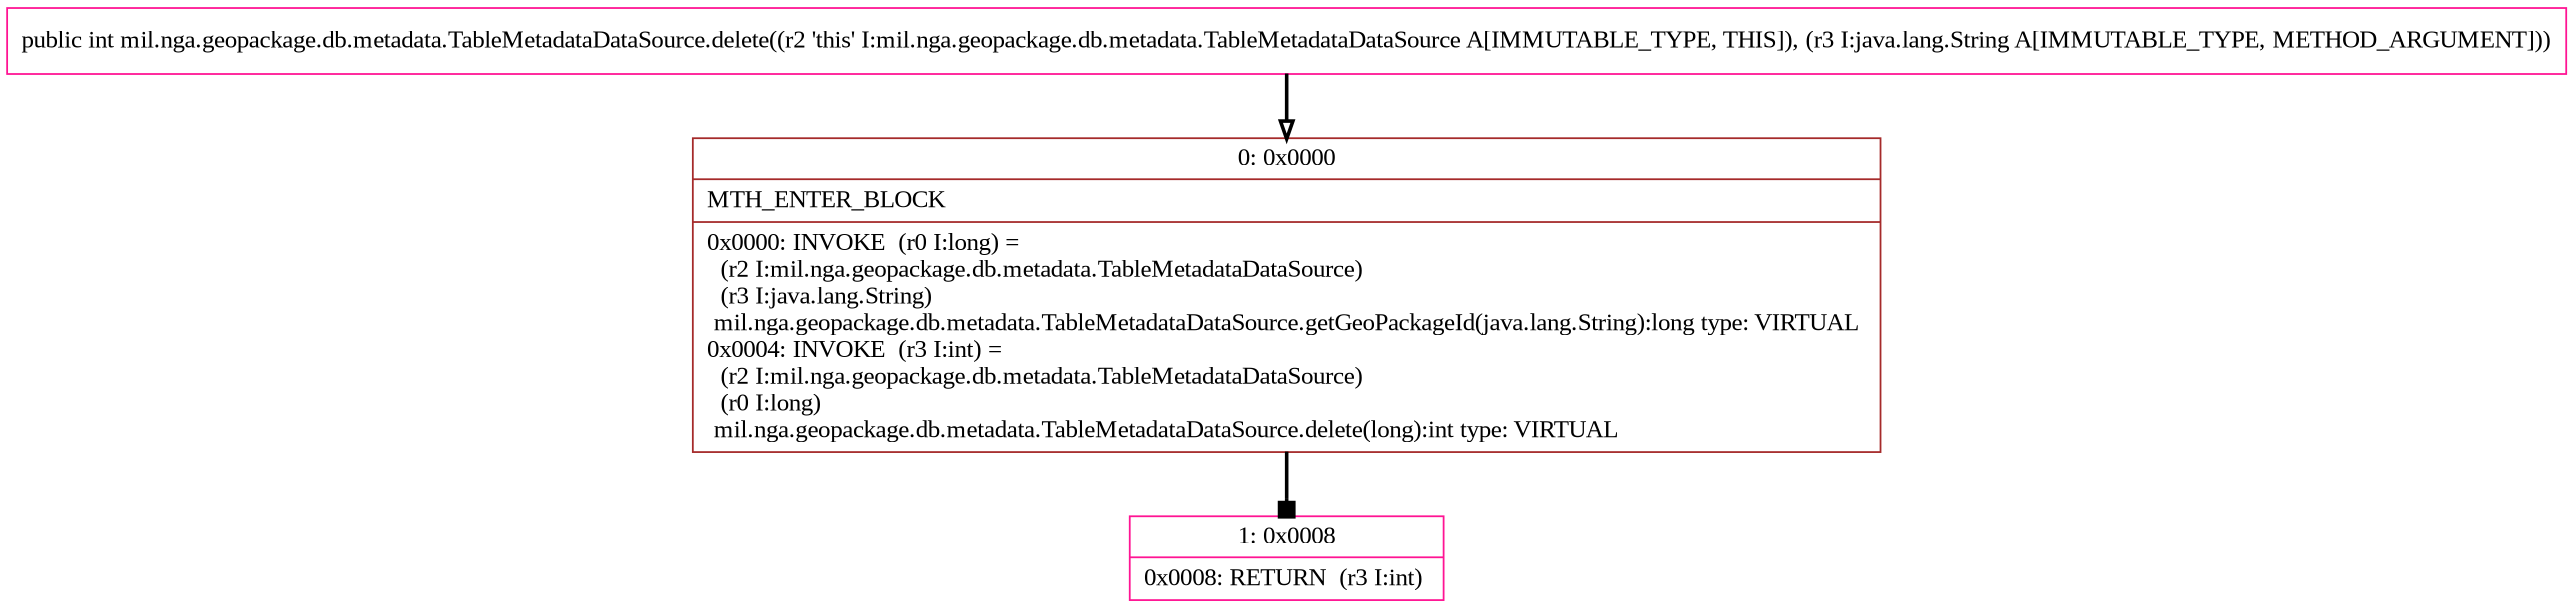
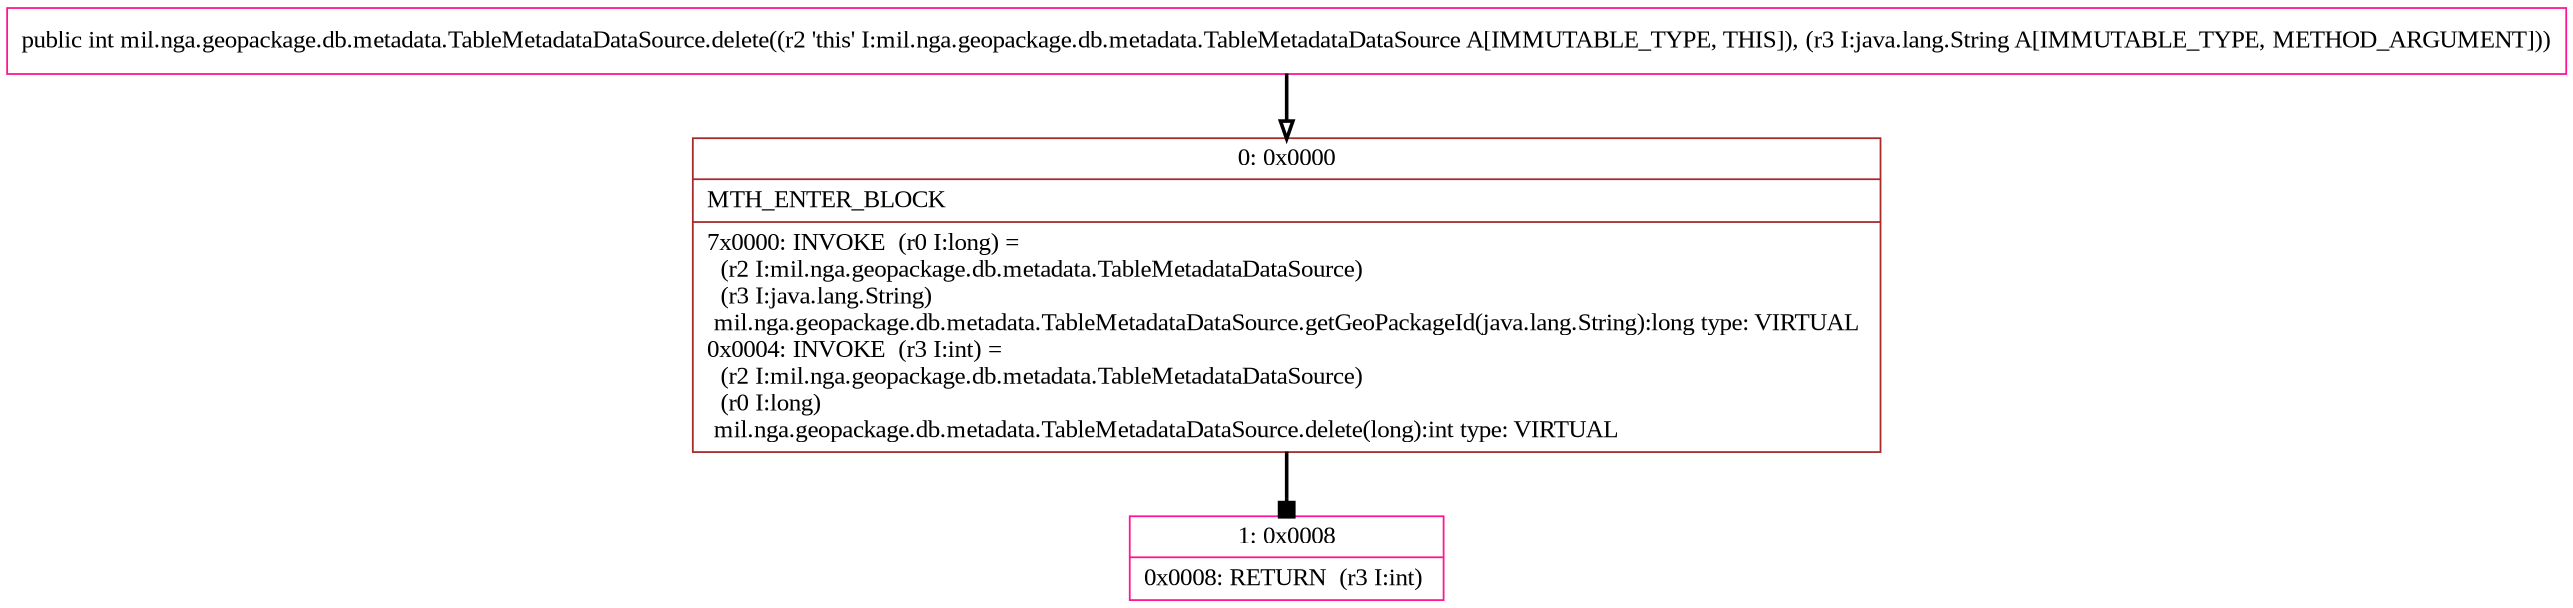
(868, 243) -> (868, 243)
